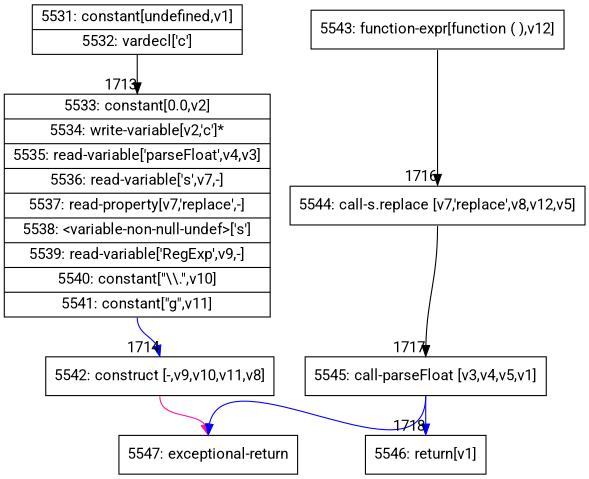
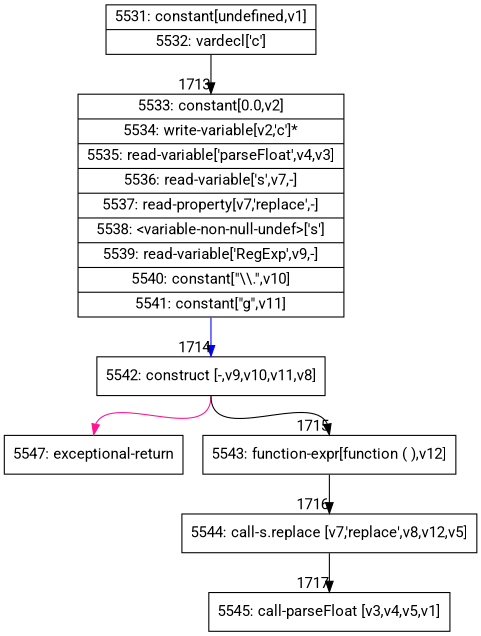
none -> (265, 416)
(322, 417) -> none
(426, 455) -> none
